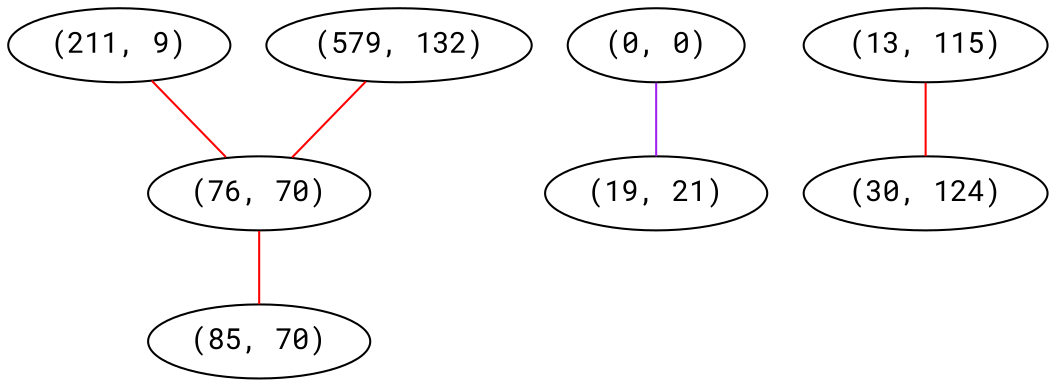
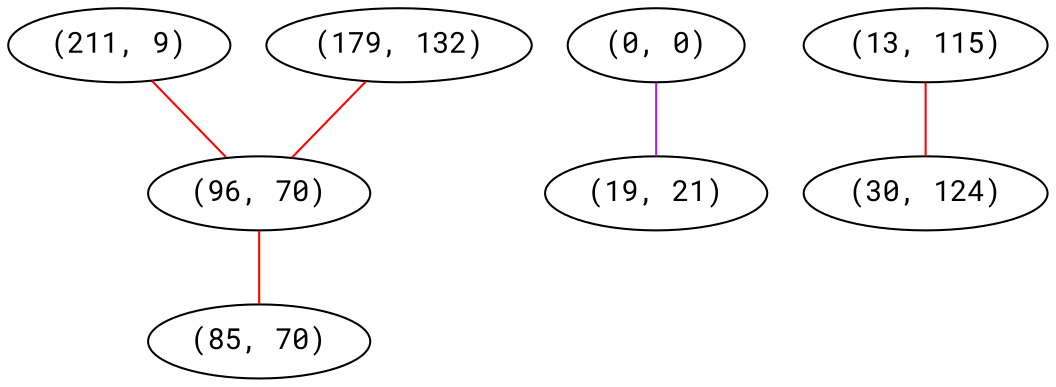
(399, 45) -> (399, 45)
(259, 193) -> (259, 193)
